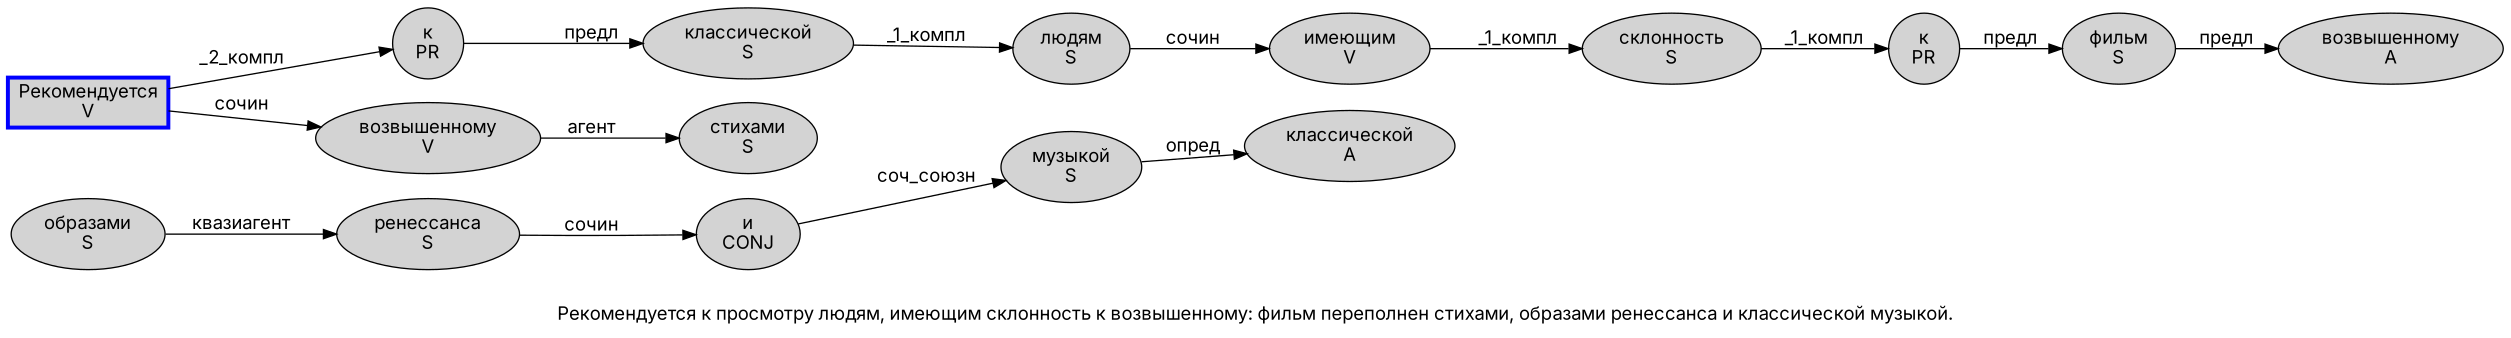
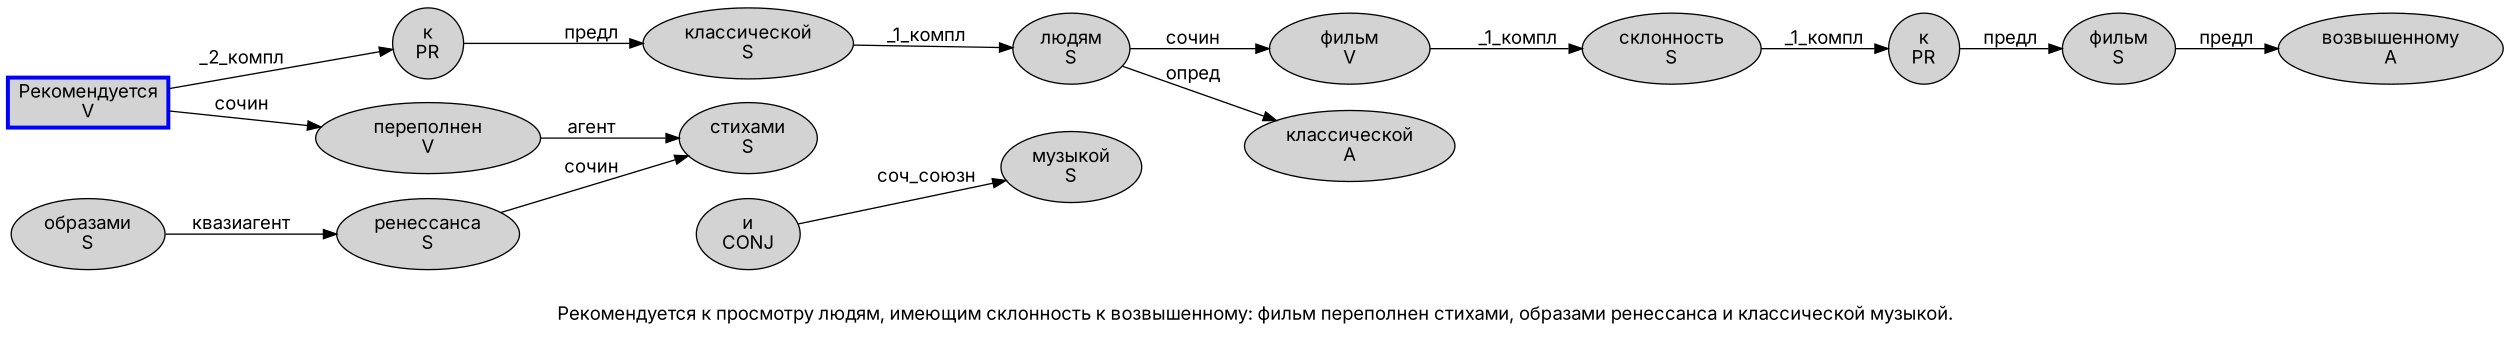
(1350, 49) -> (1350, 49)
(428, 138) -> (428, 138)
(1188, 158) -> (1193, 91)
(601, 235) -> (588, 186)
